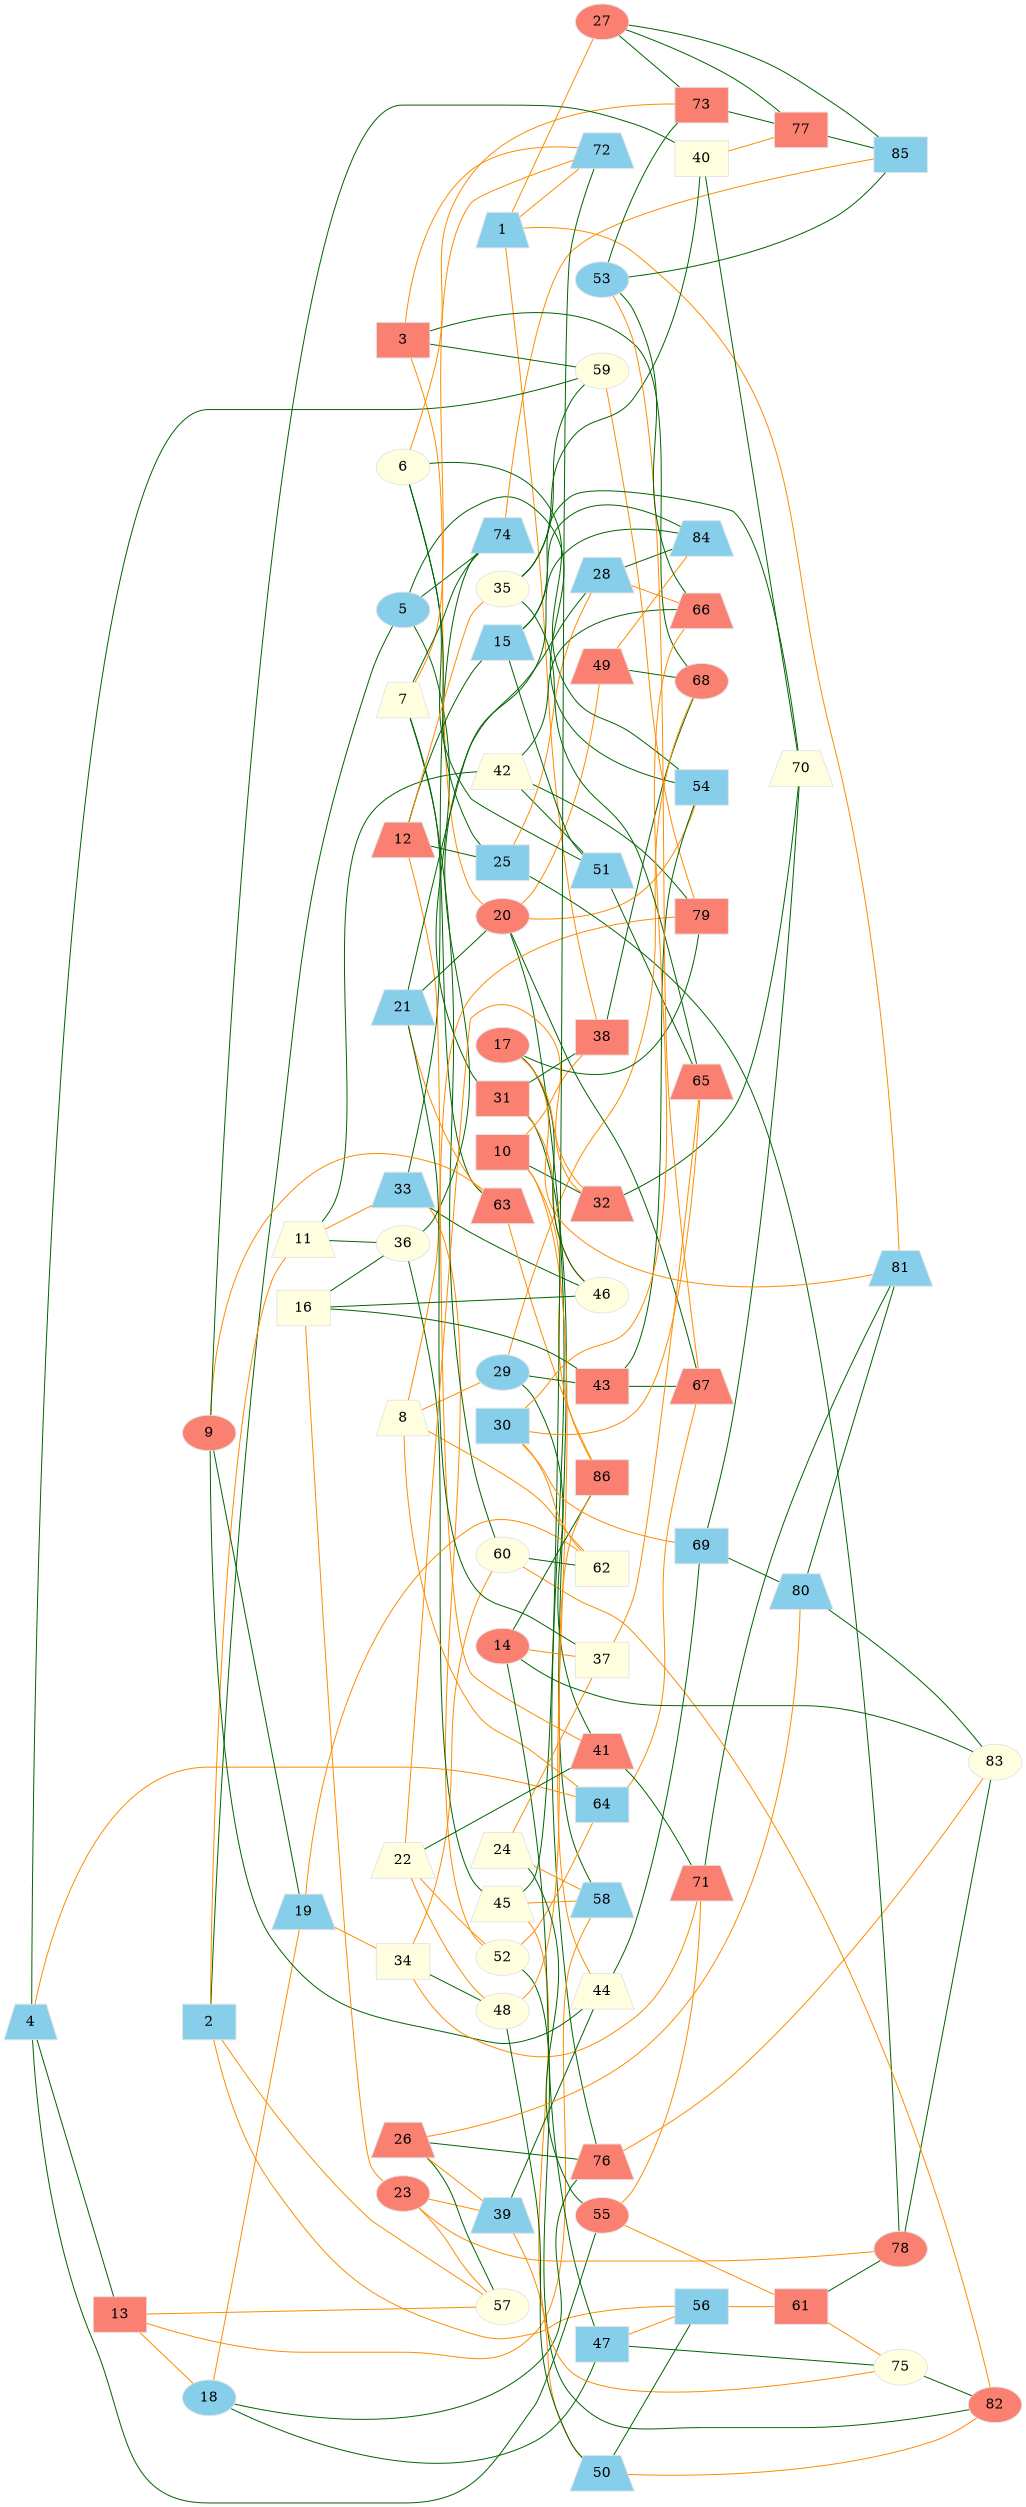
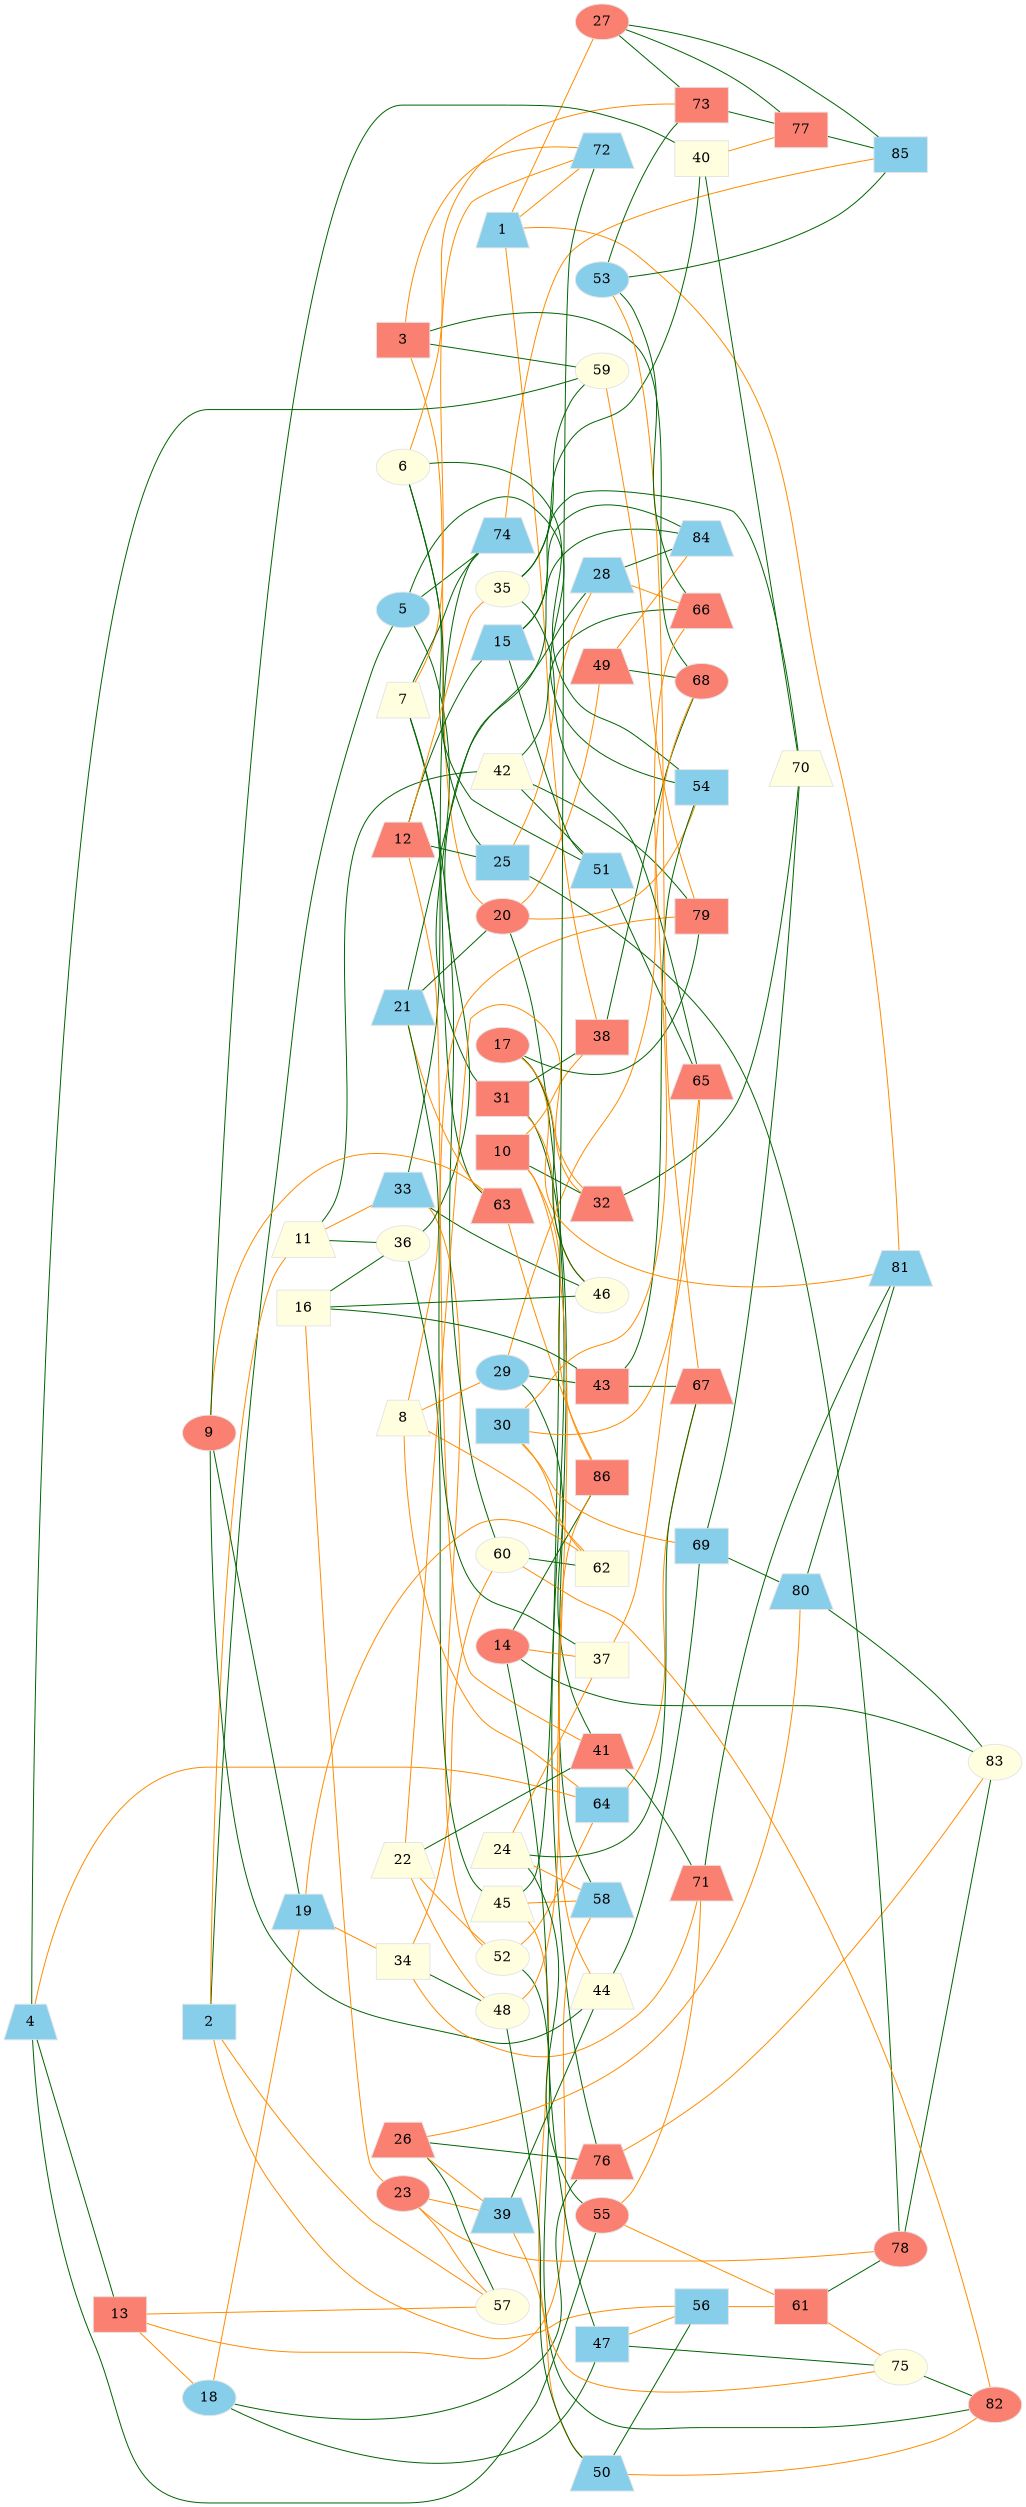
(618, 1145) -> (664, 1729)
